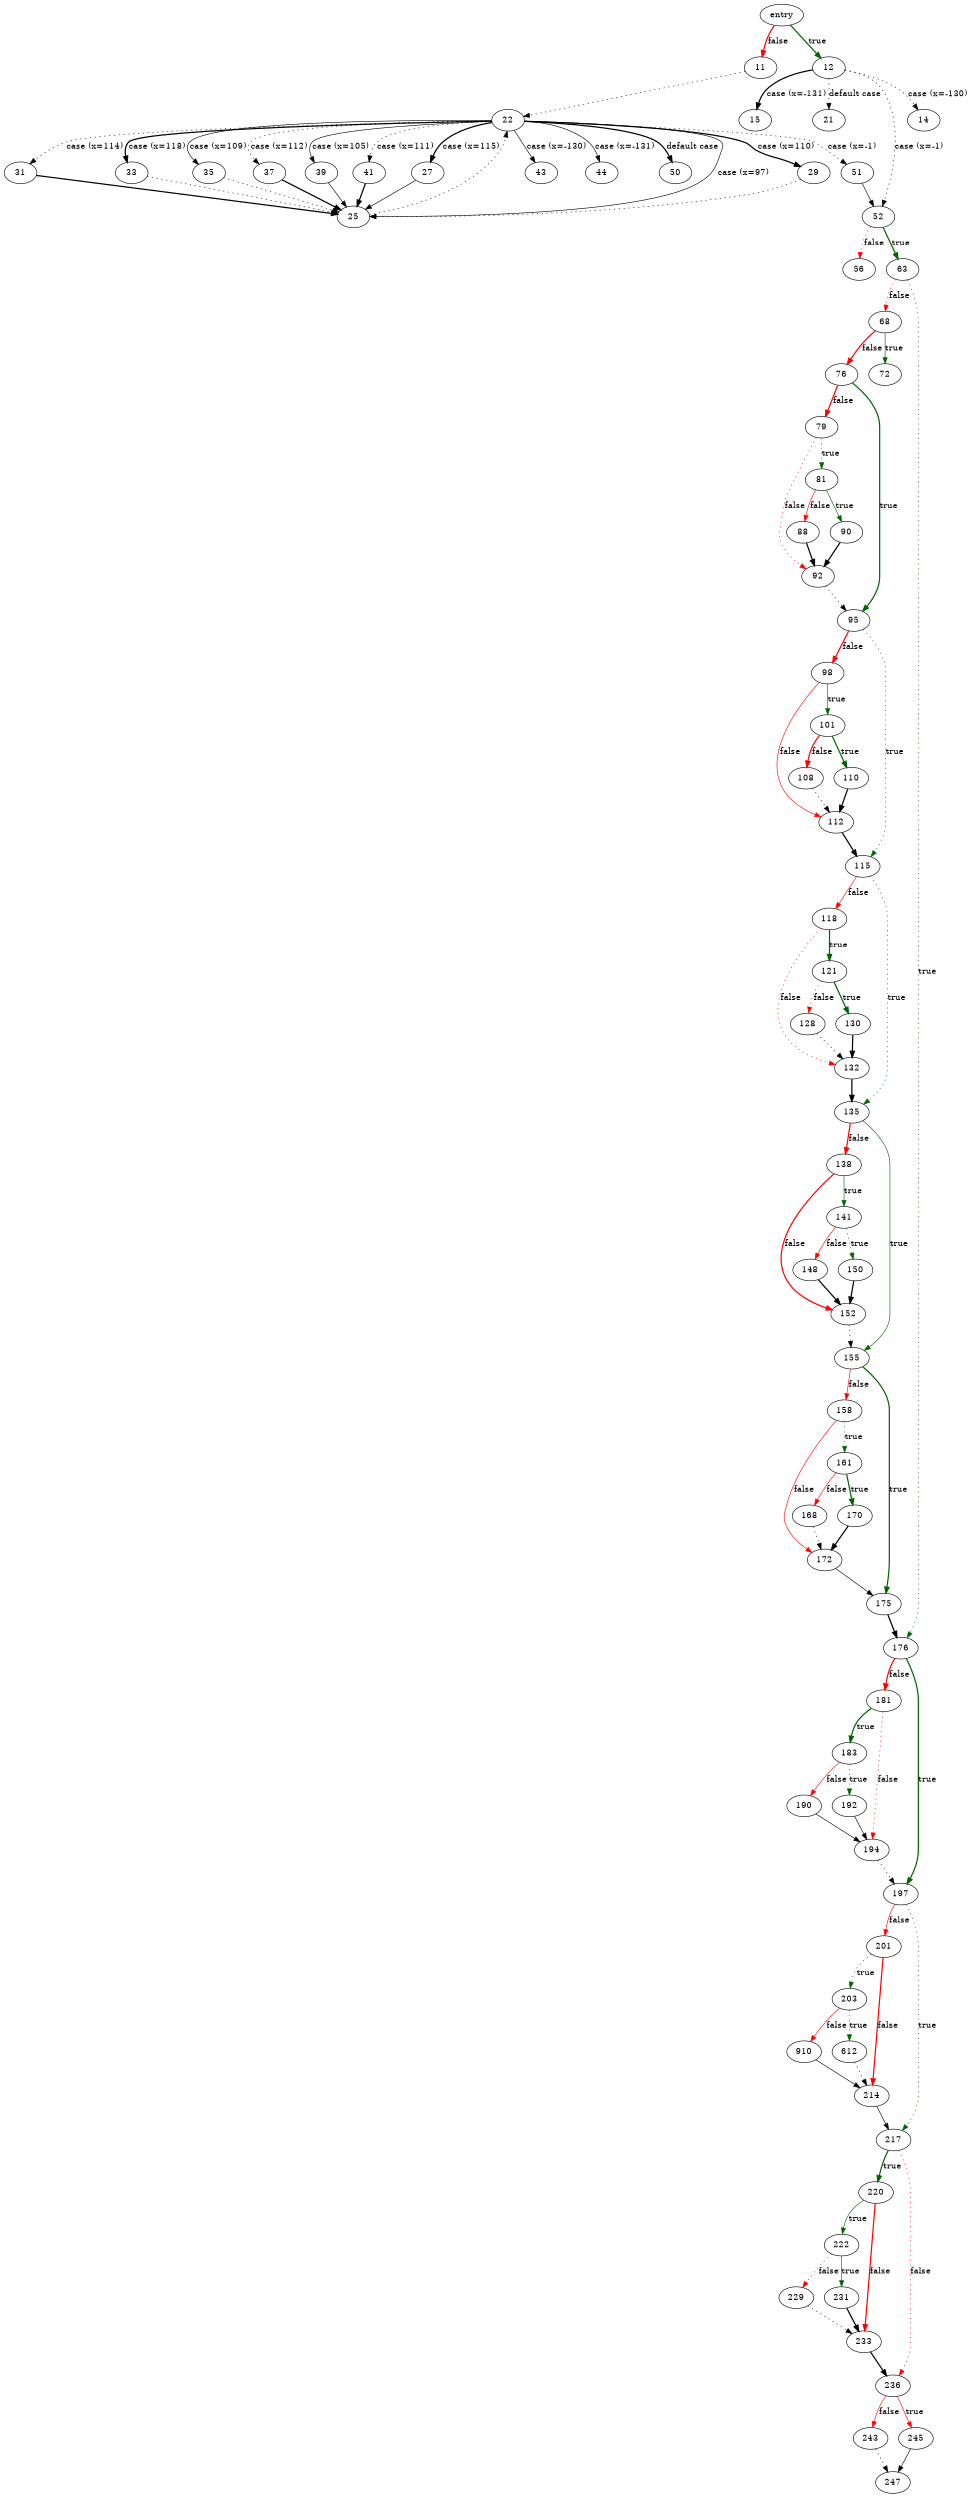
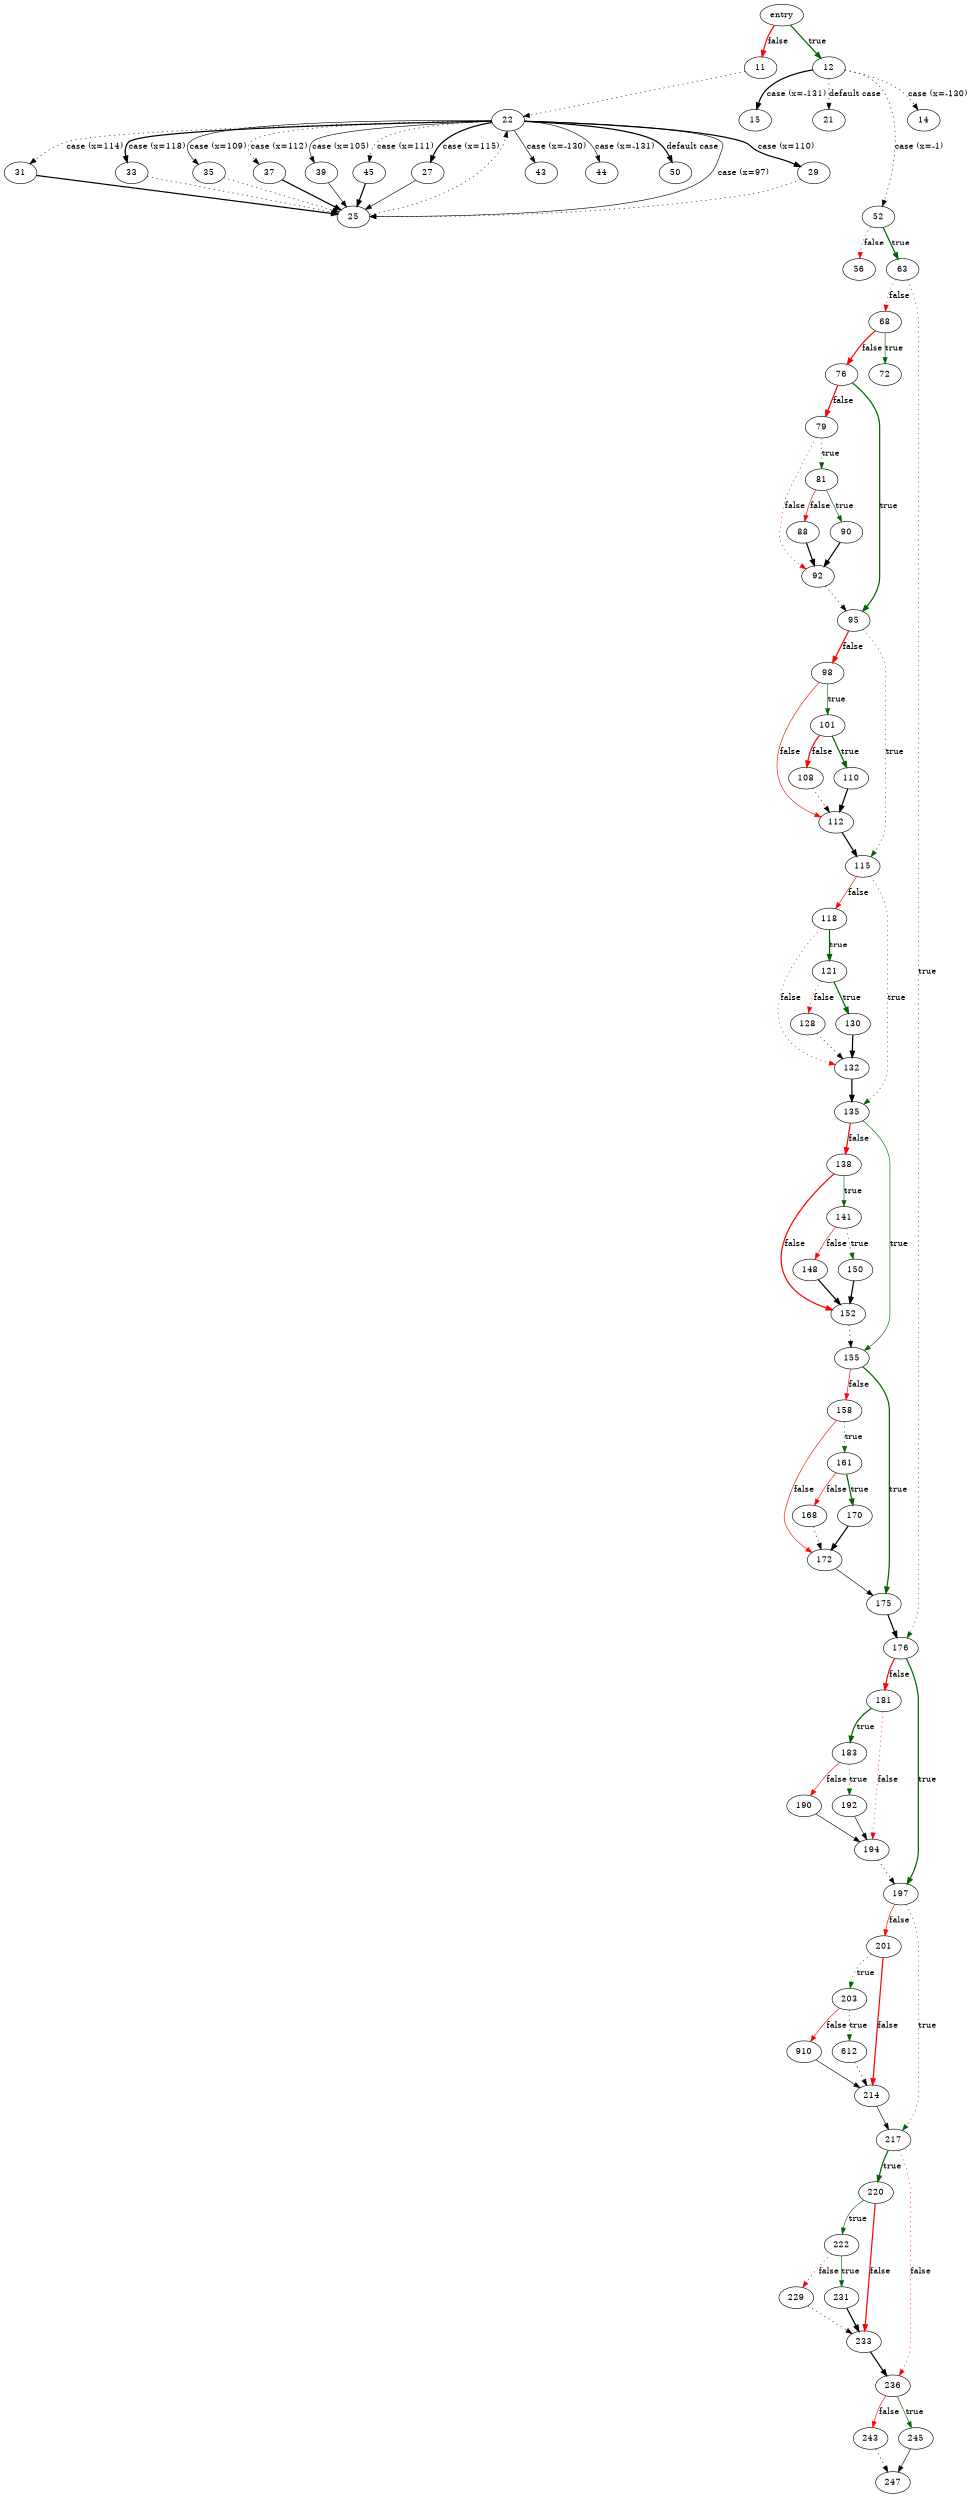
(369, 173) -> (369, 173)
(857, 173) -> none
(903, 2409) -> (903, 2409)
